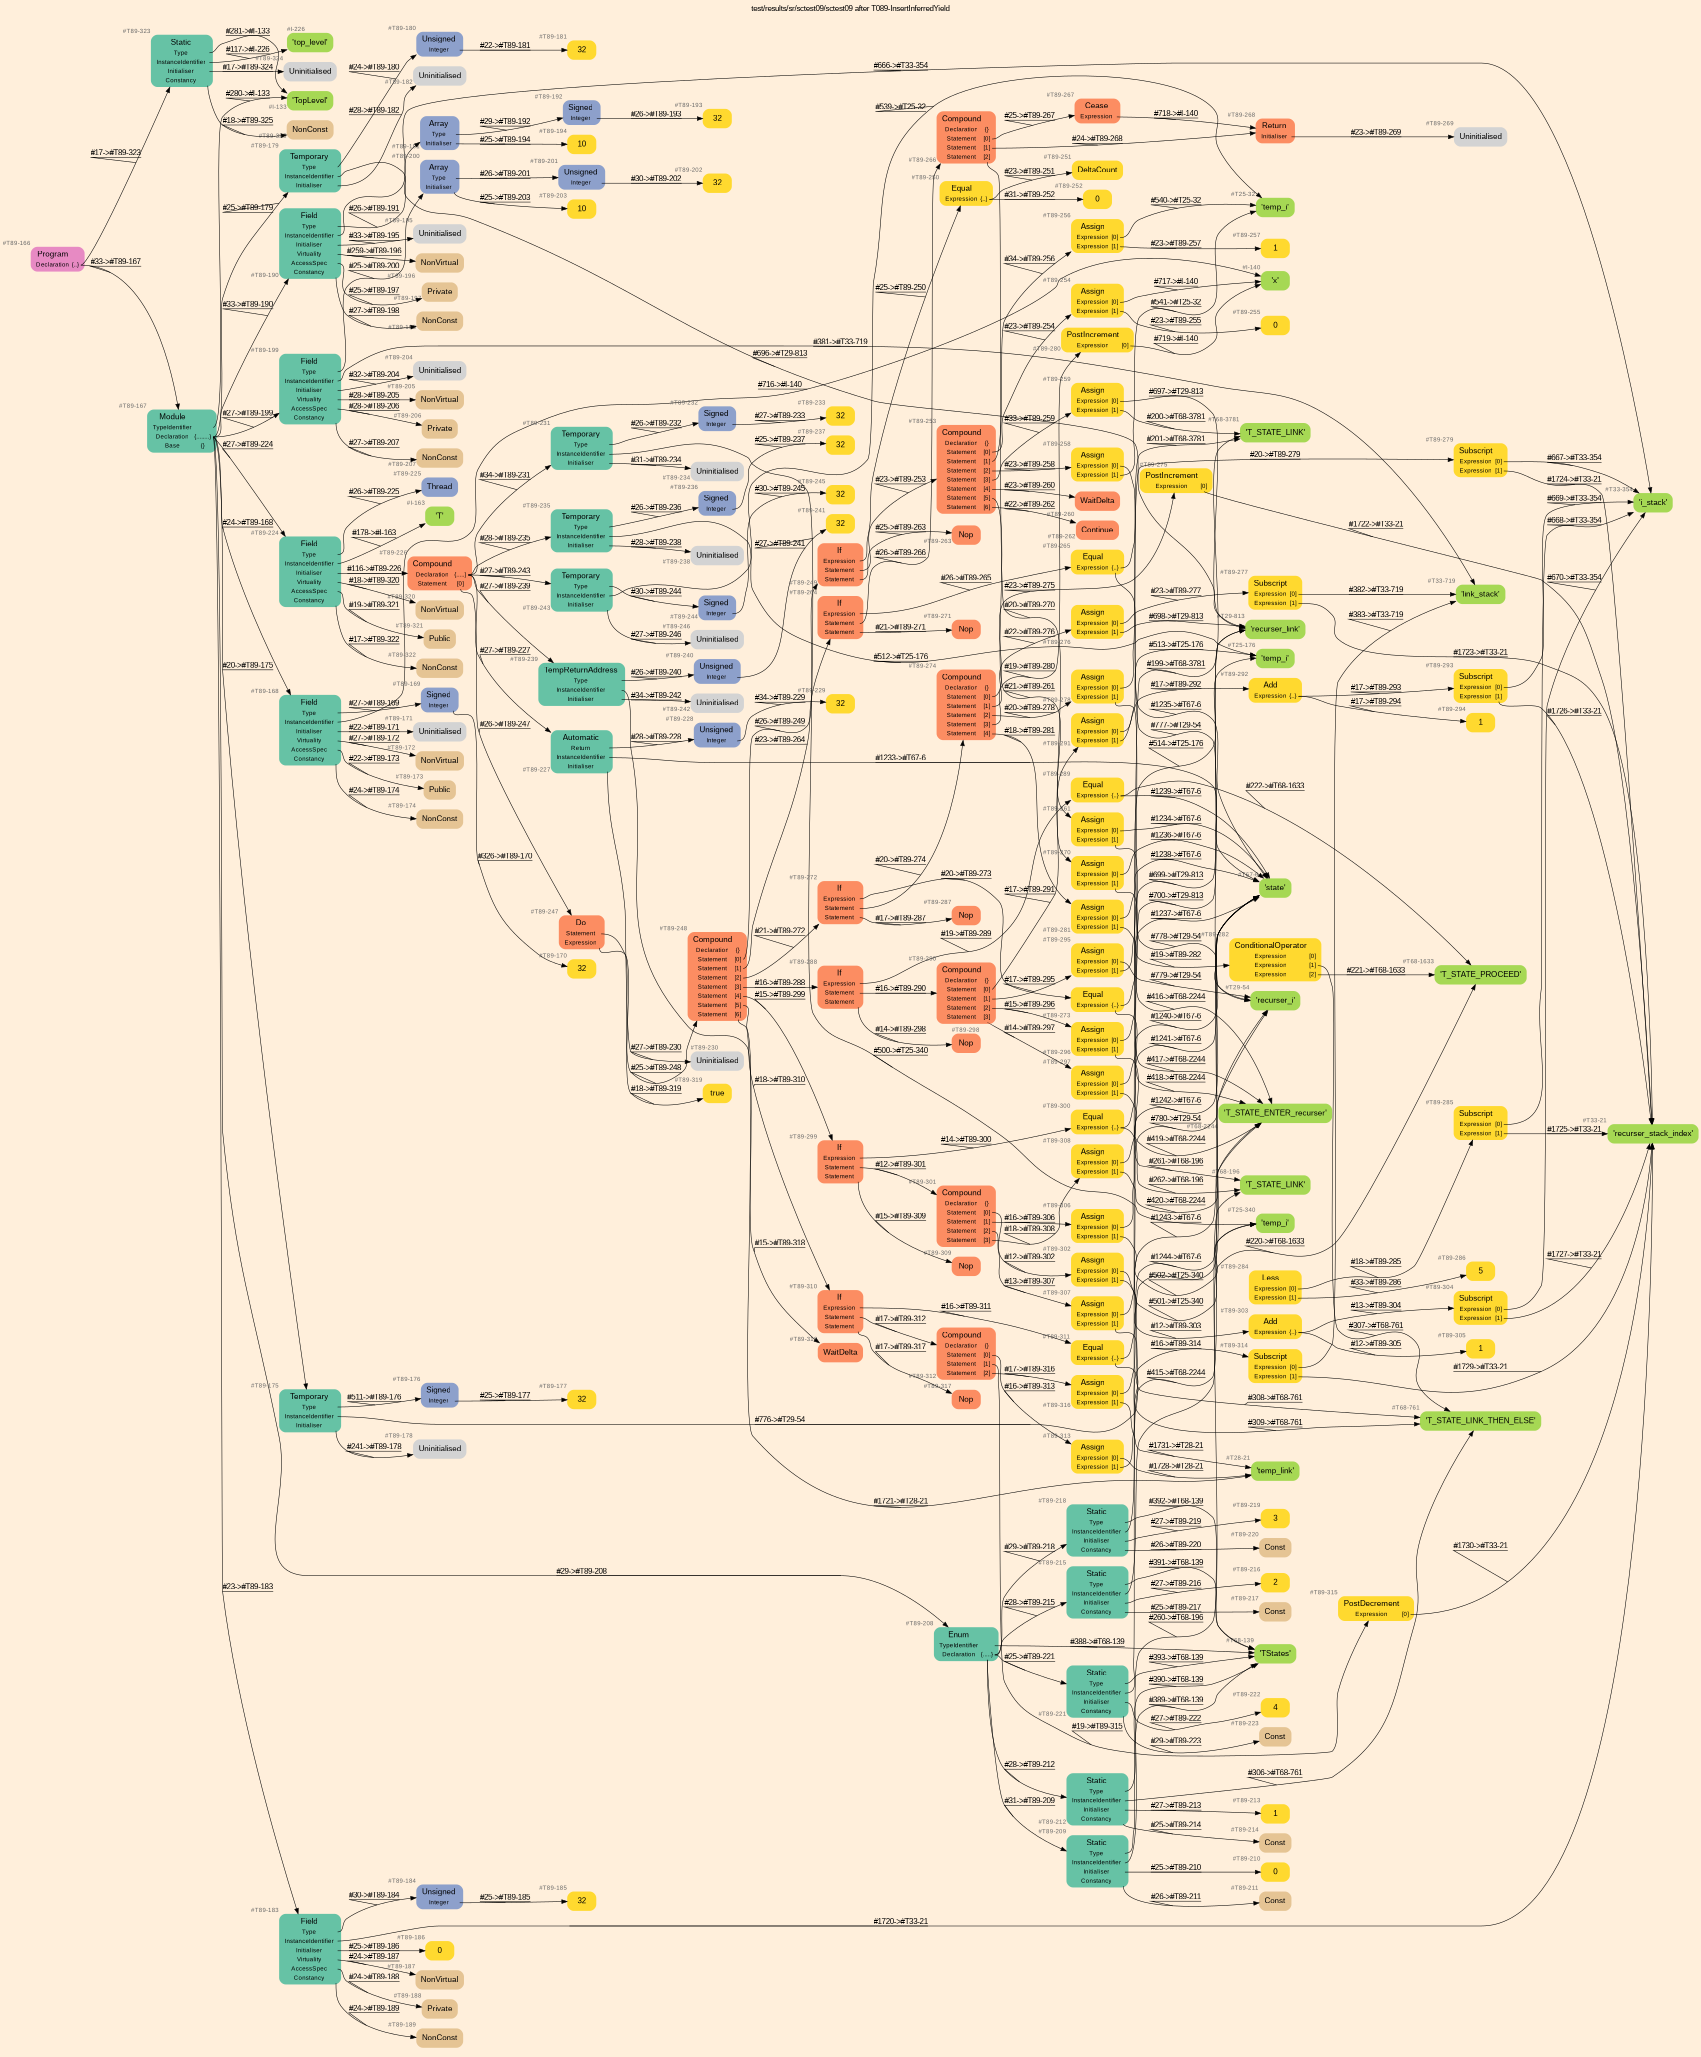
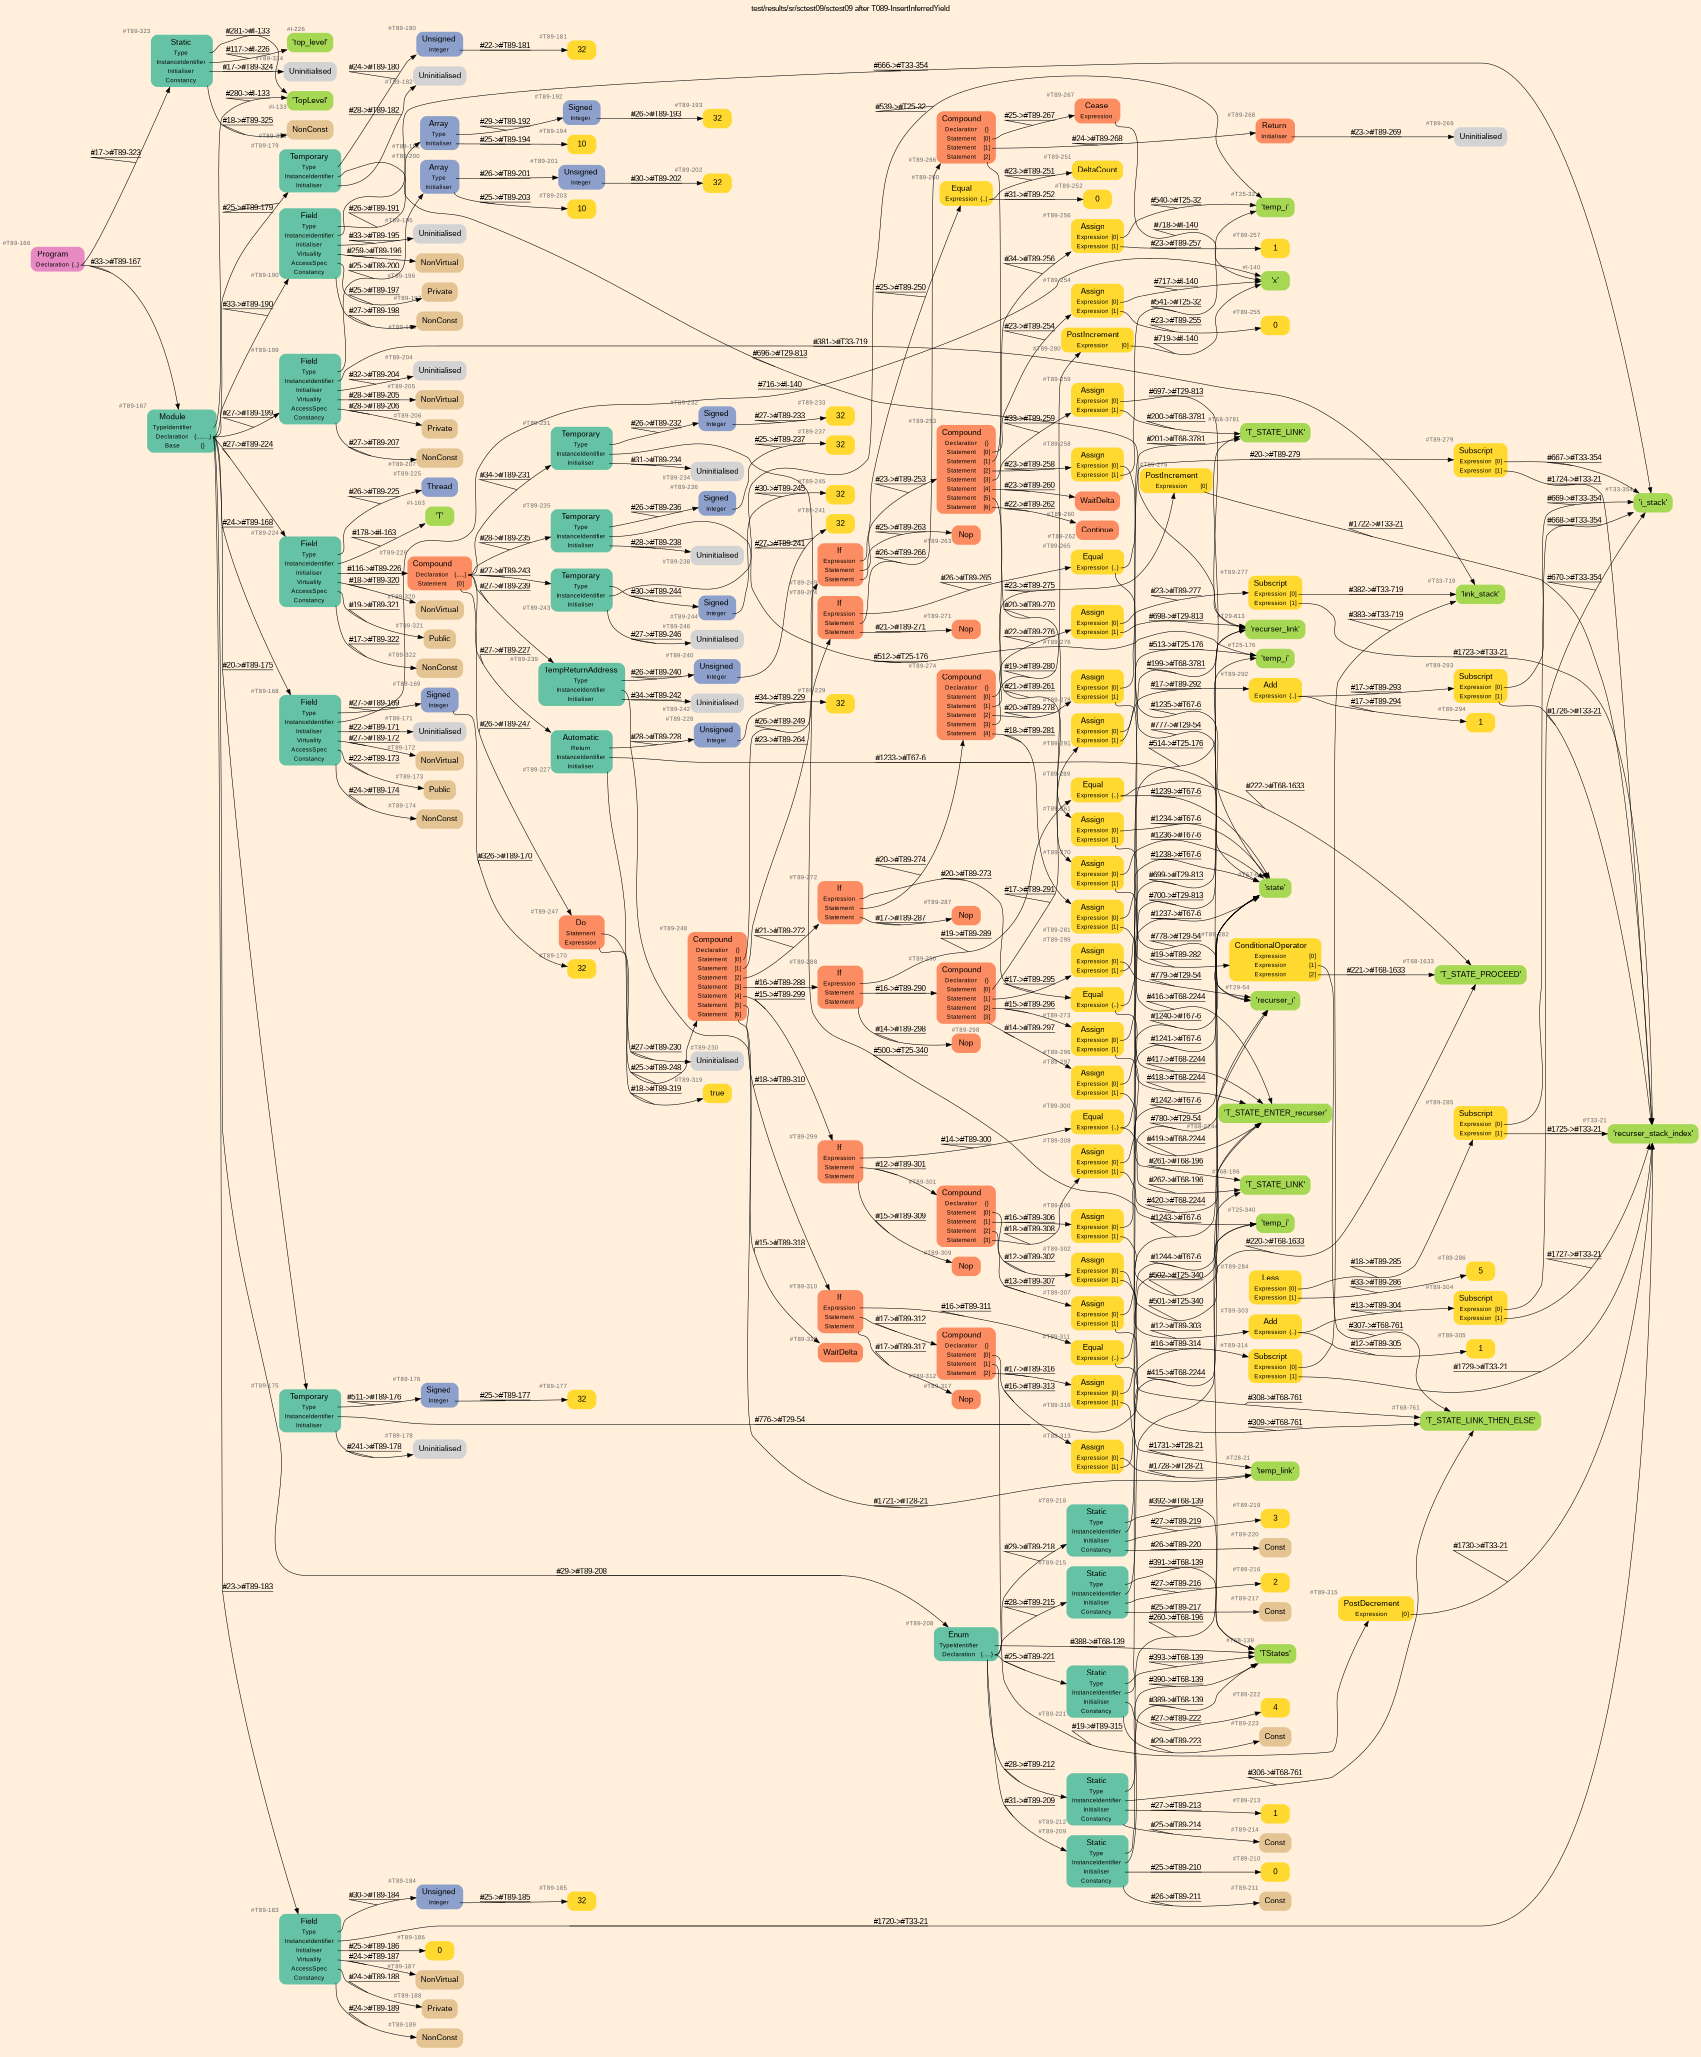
(1184, 120) -> (1148, 236)
